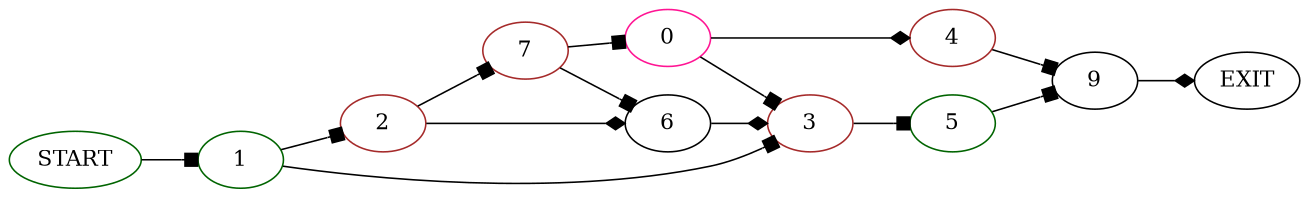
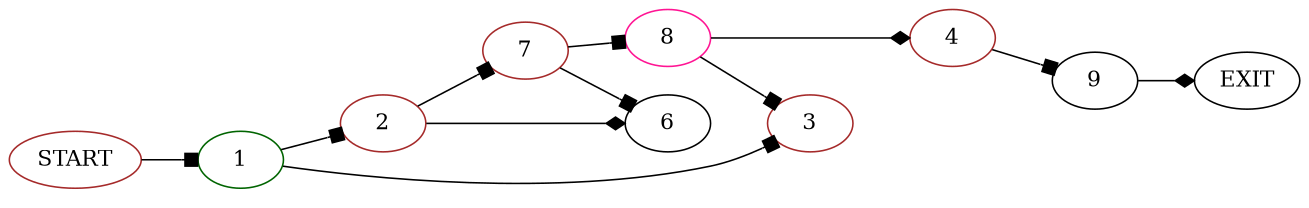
(668, 38) -> (668, 38)
(730, 123) -> none
(953, 123) -> none
(75, 160) -> (75, 160)
